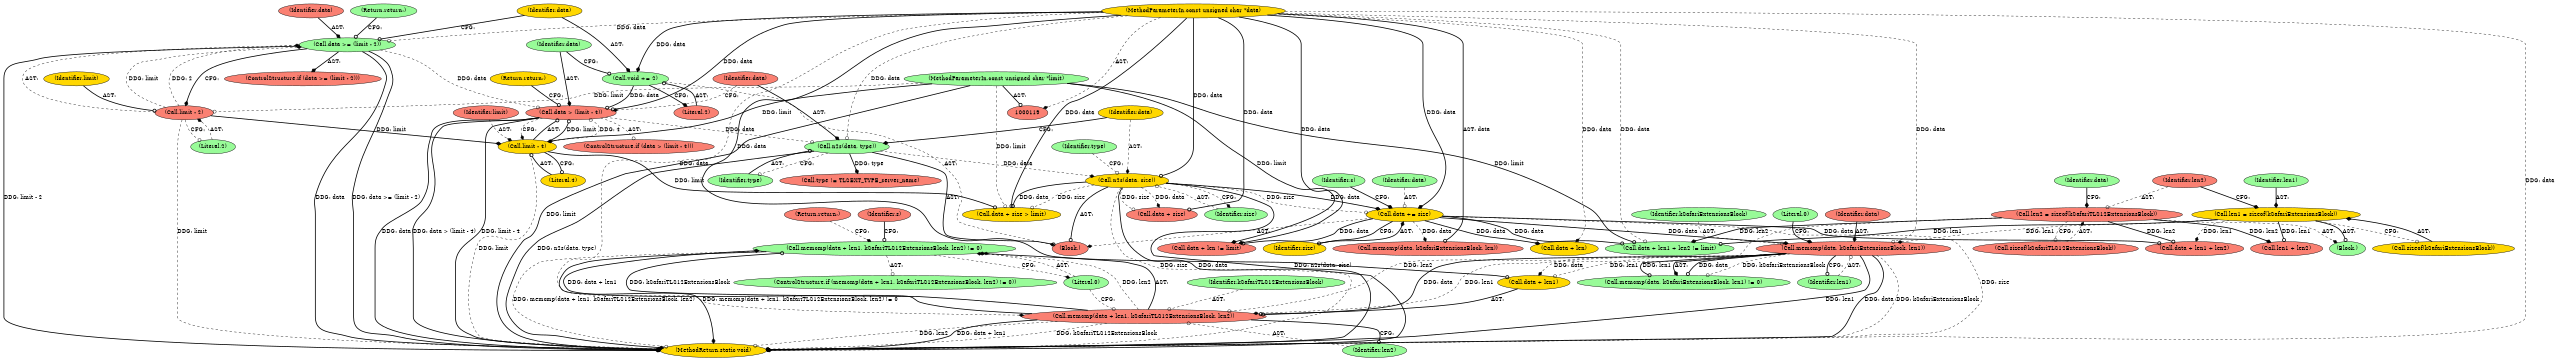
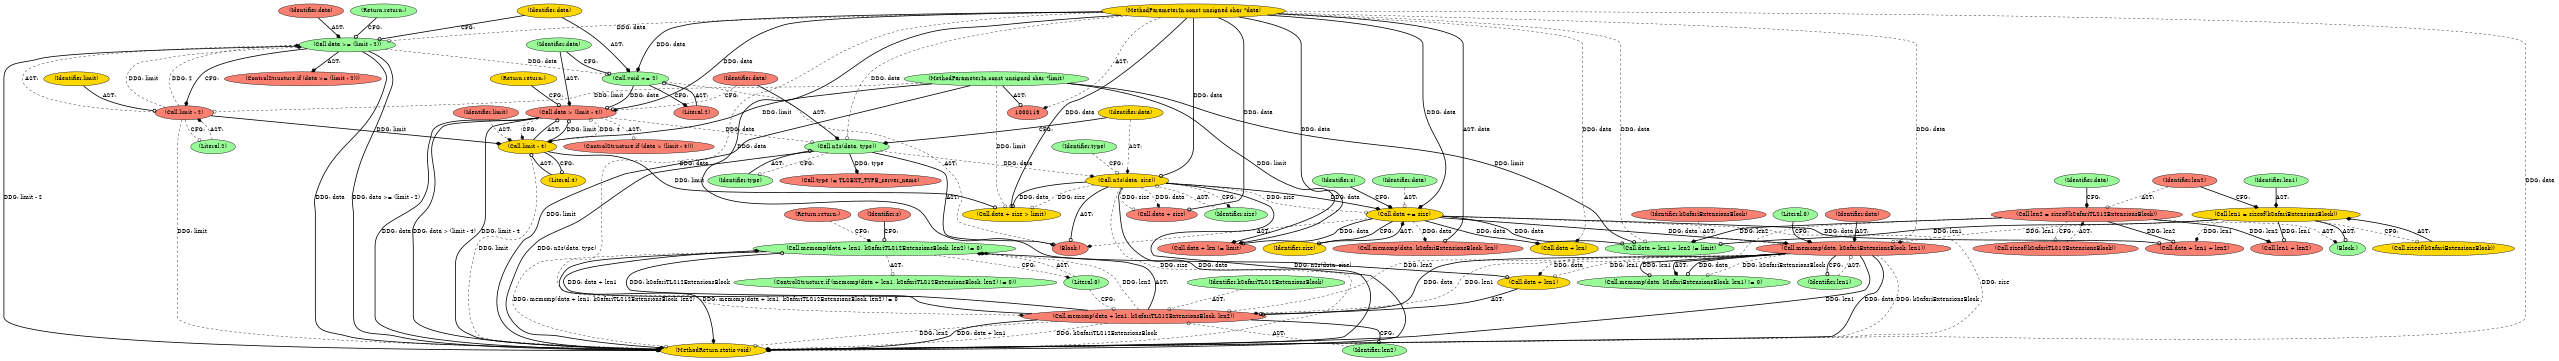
(456, 85) -> (496, 61)
(1699, 215) -> (1699, 215)
